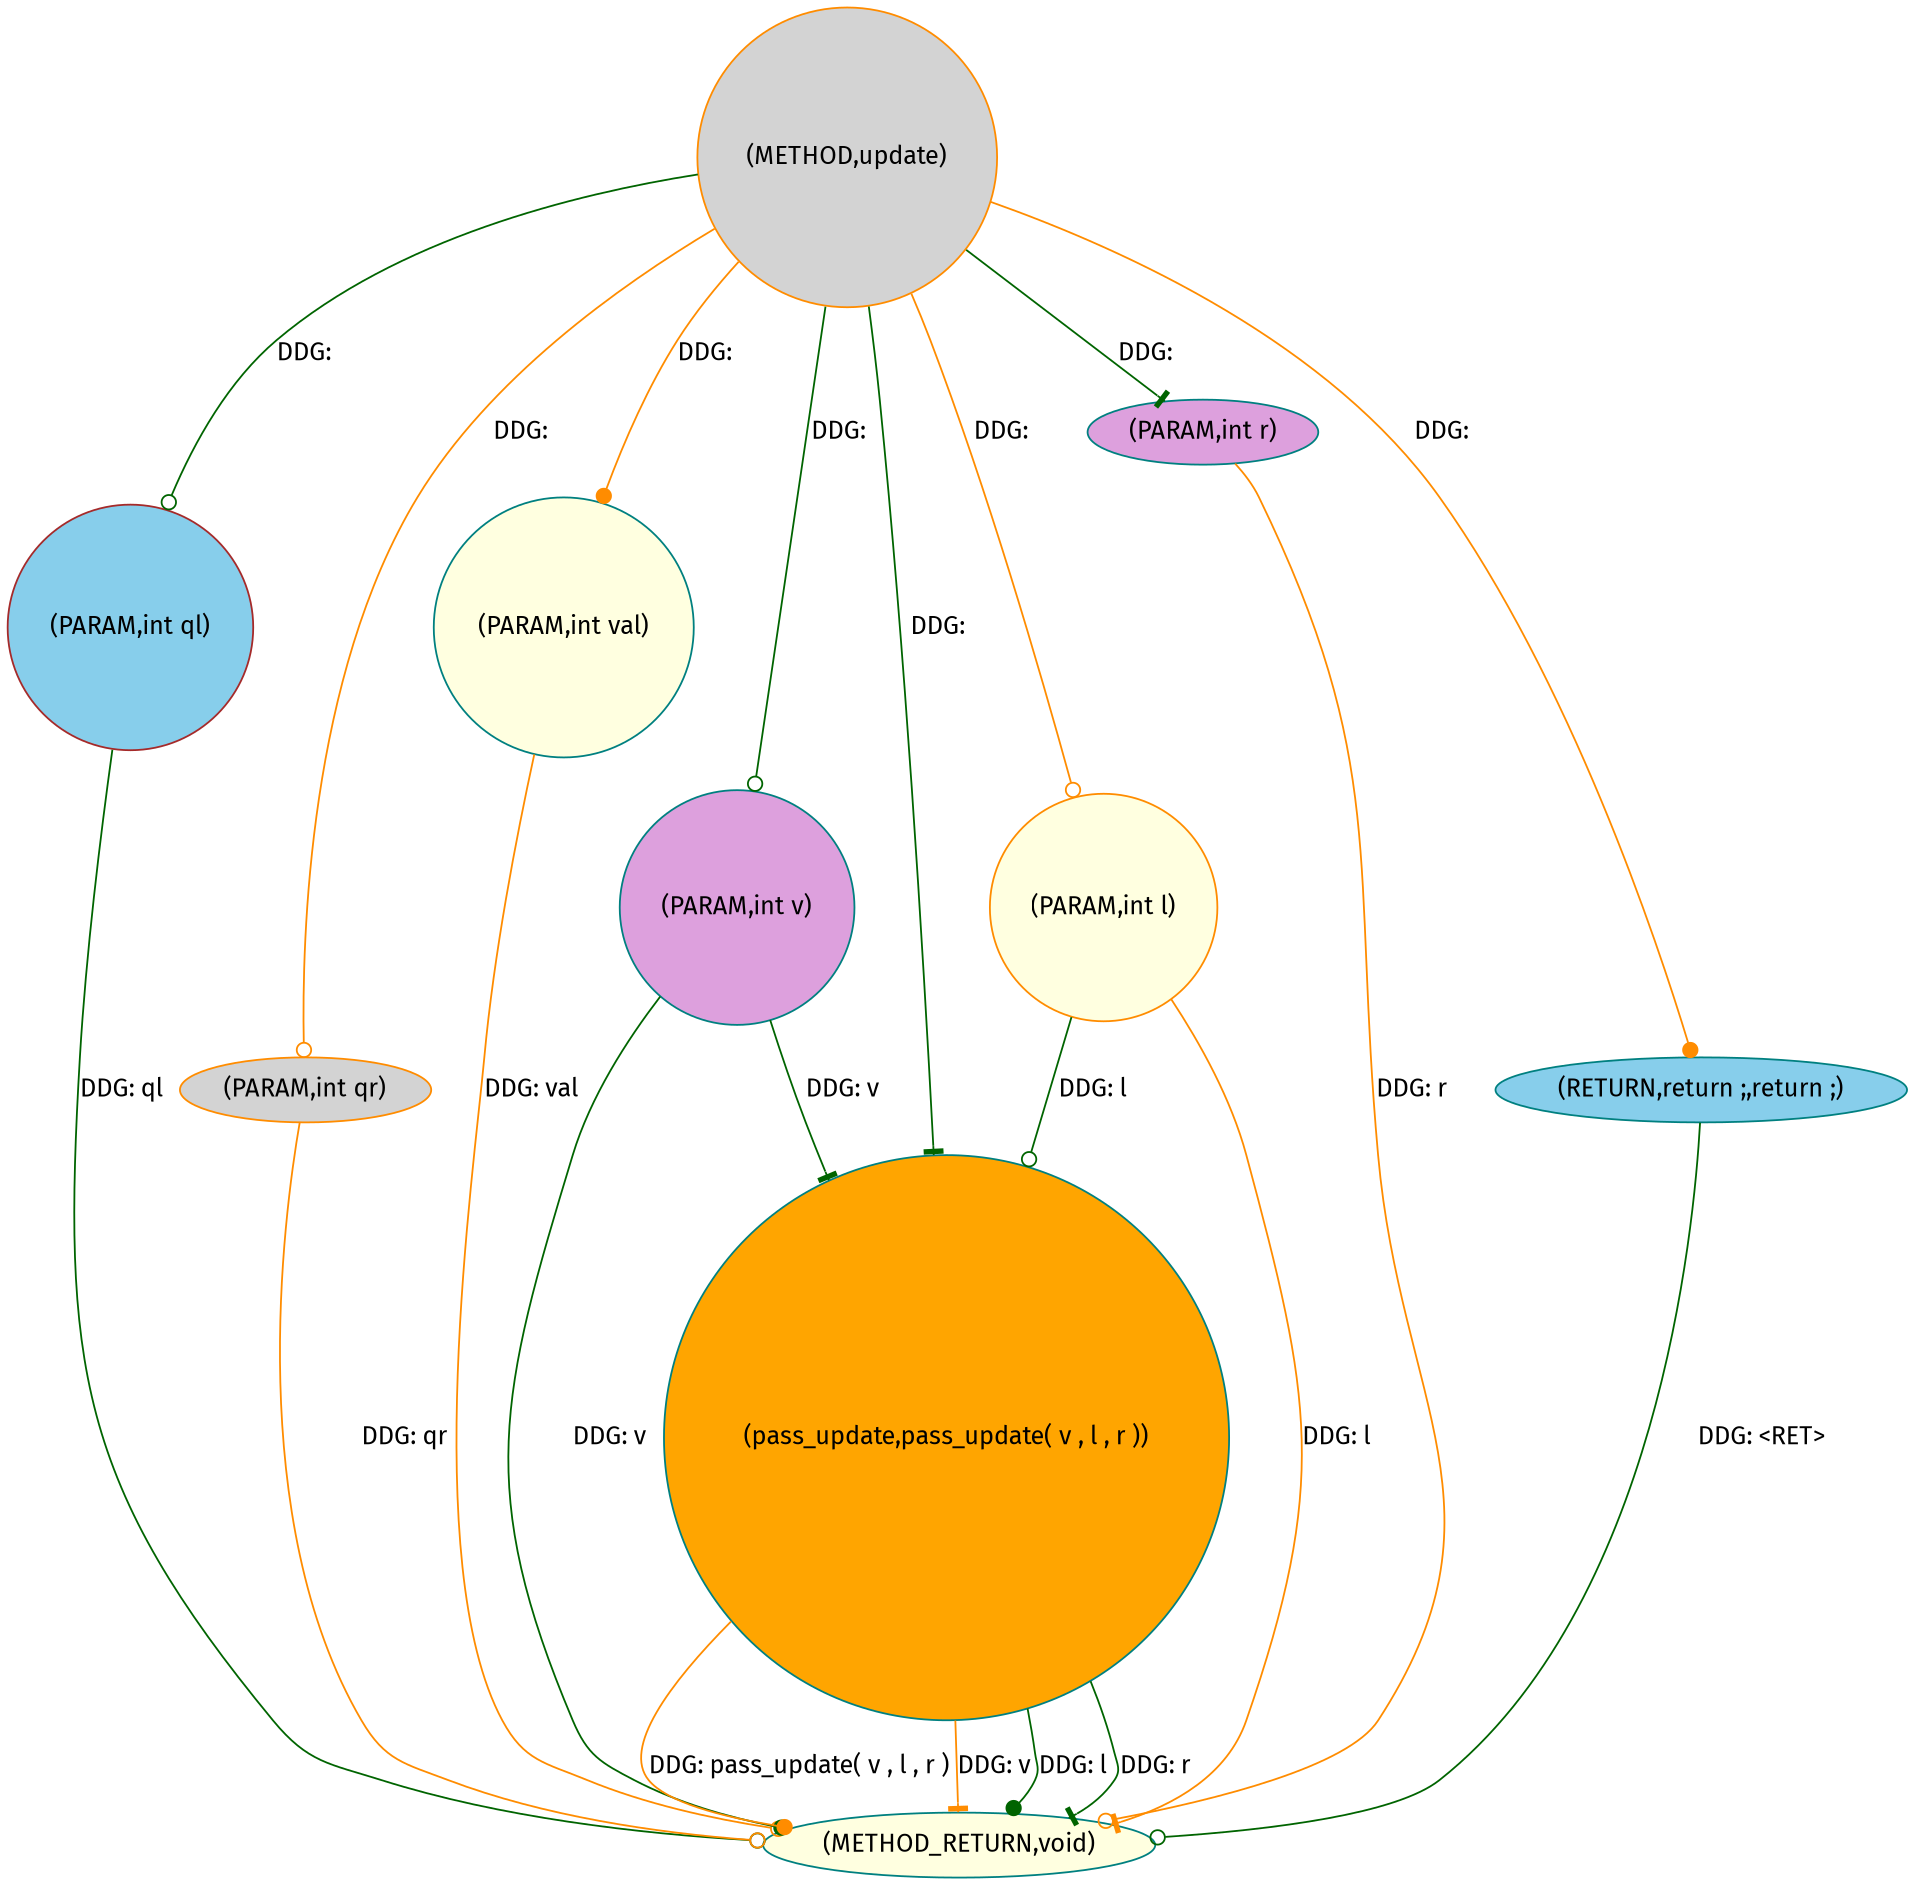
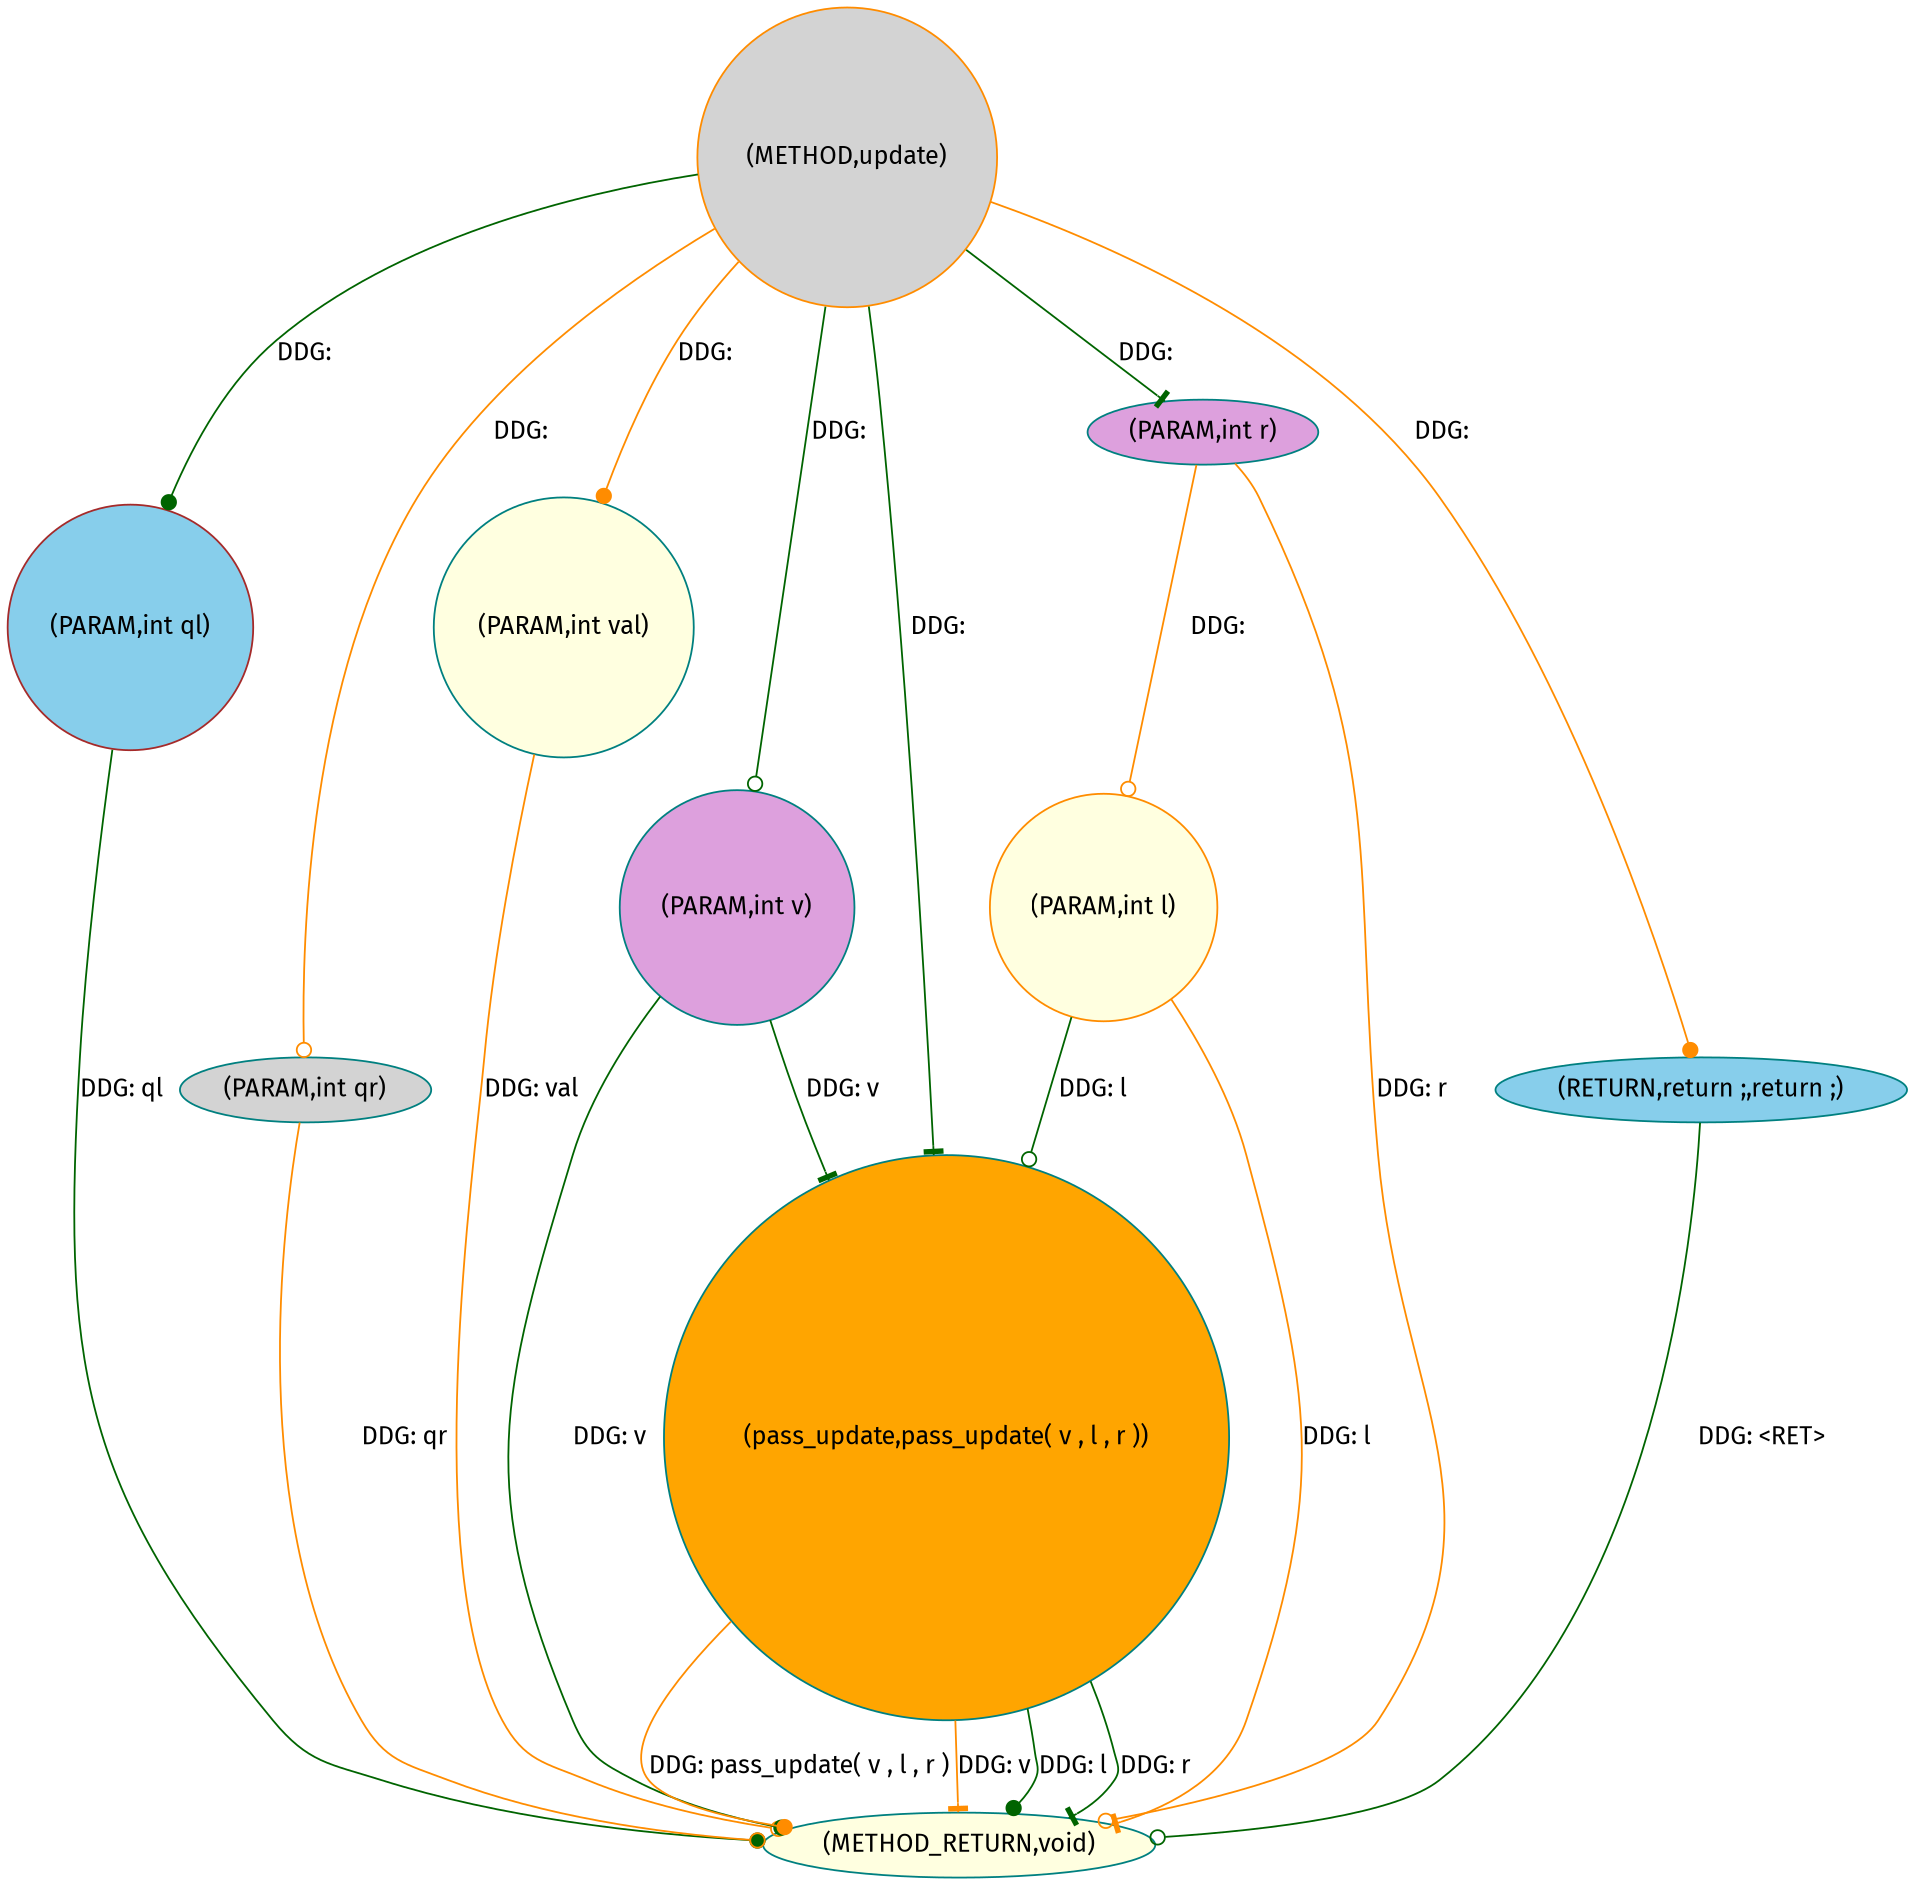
(390, 268) -> (390, 268)
(998, 536) -> (1163, 623)
(306, 1090) -> (306, 1090)
(129, 1503) -> (129, 1503)
